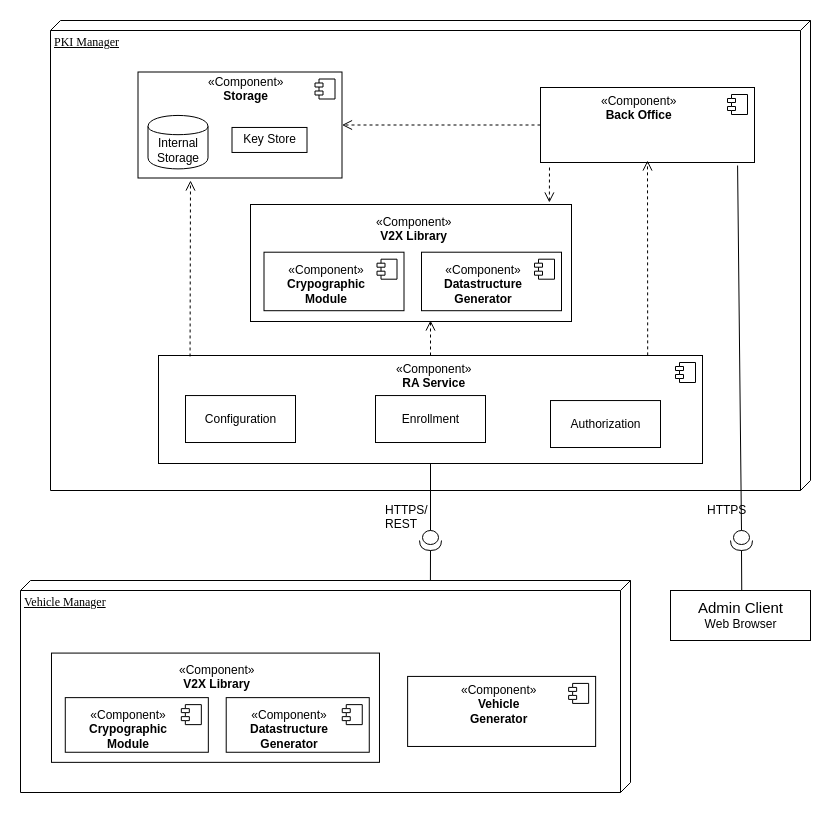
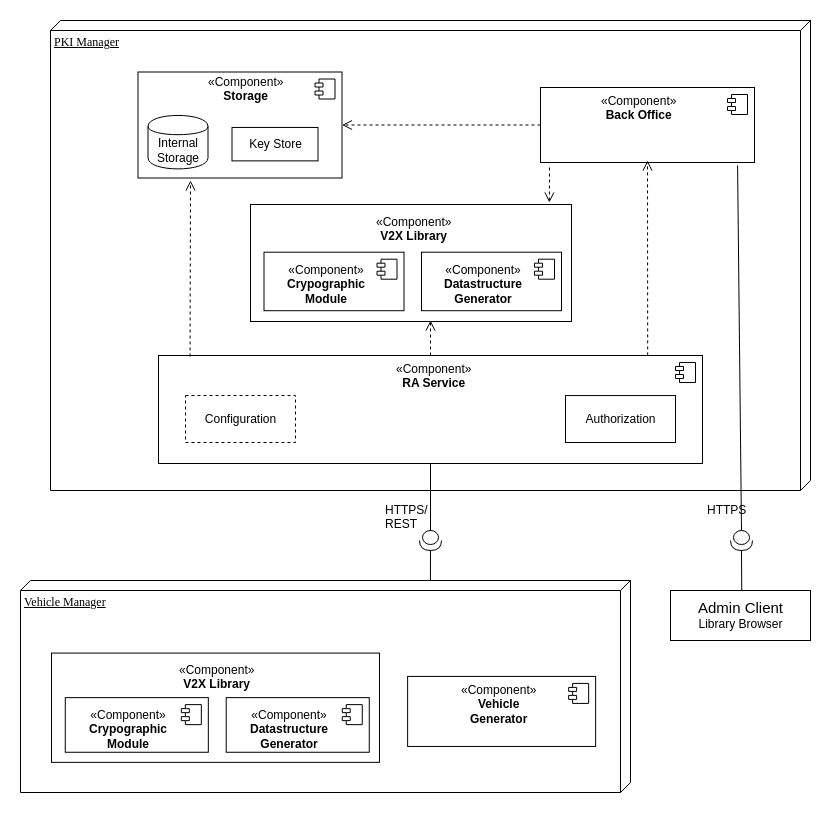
(270, 140) -> (275, 144)
(241, 419) -> (241, 419)
(431, 419) -> none
(606, 424) -> (621, 419)
(741, 616) -> (741, 616)
